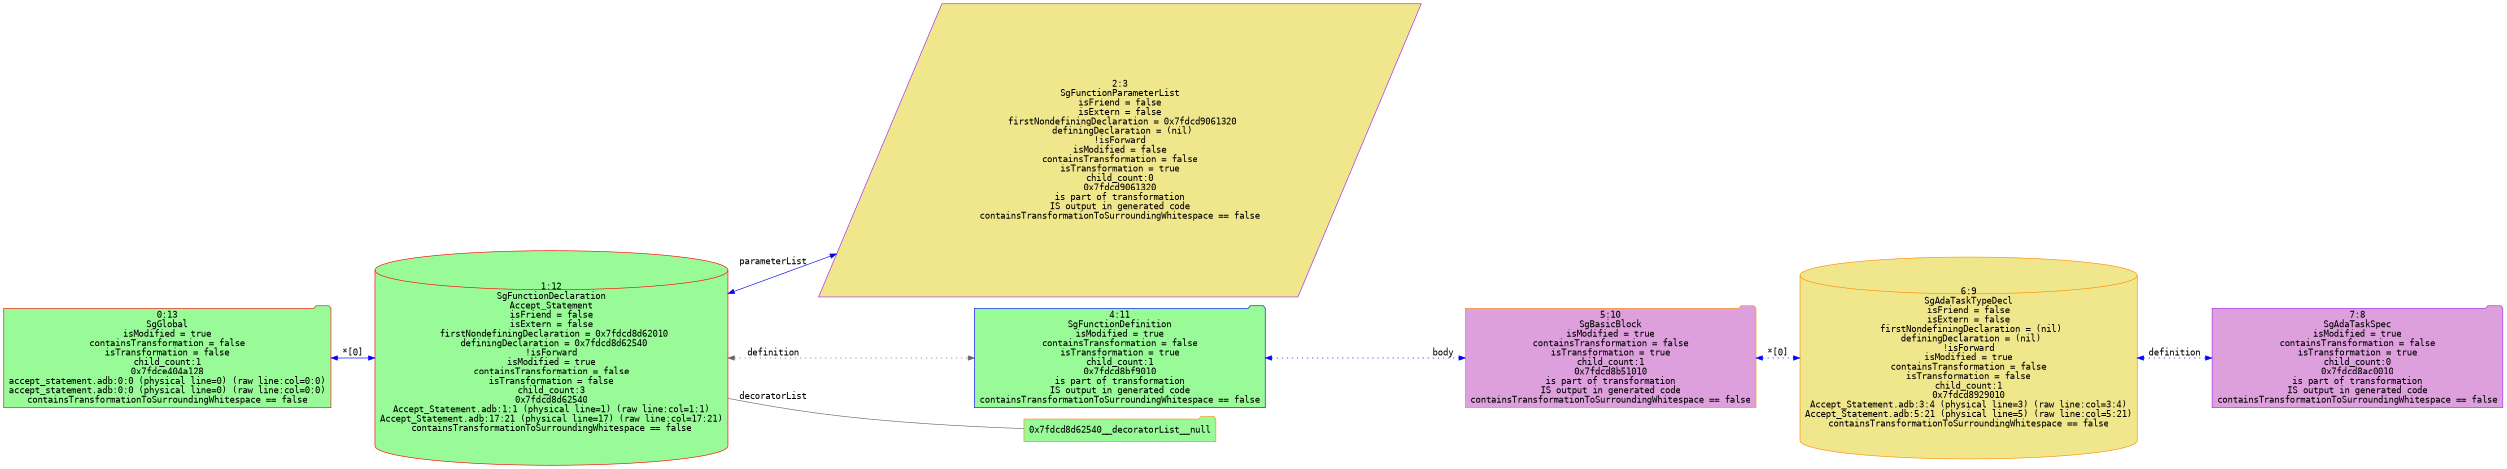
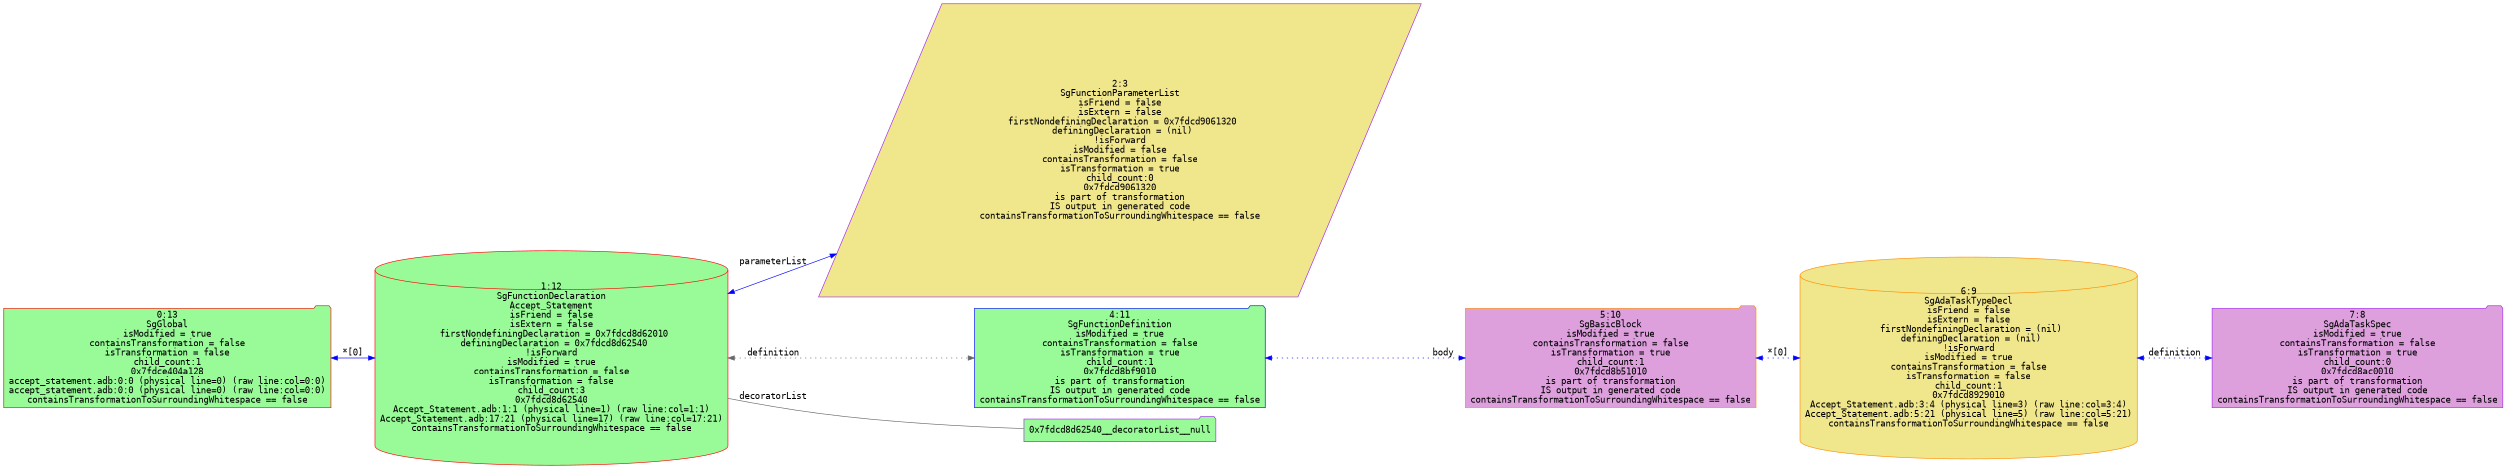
(1120, 430) -> (1120, 430)
